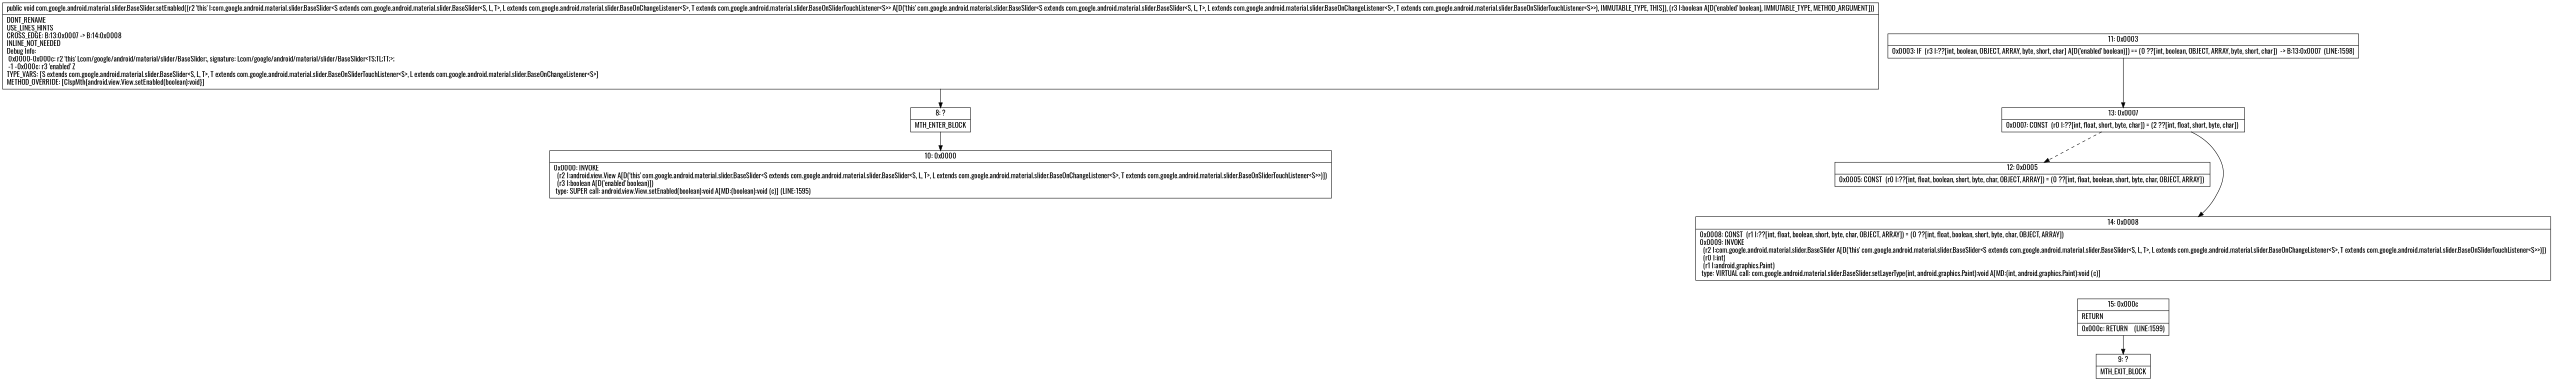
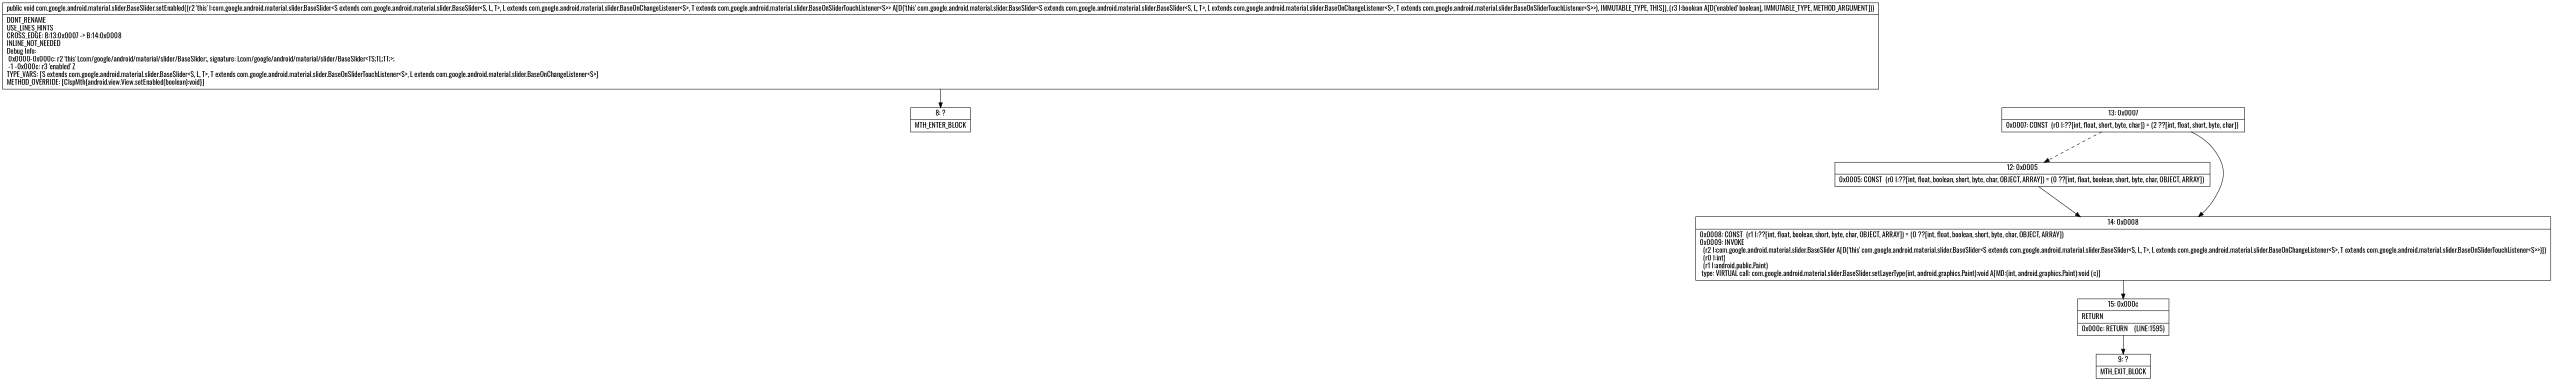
(2123, 46) -> none
(941, 174) -> none
none -> (2057, 200)
(1737, 266) -> (1734, 266)
none -> (2123, 287)
(2123, 329) -> (2123, 329)
